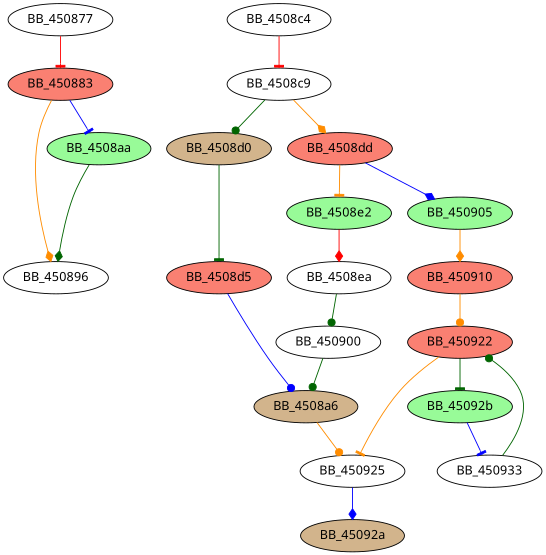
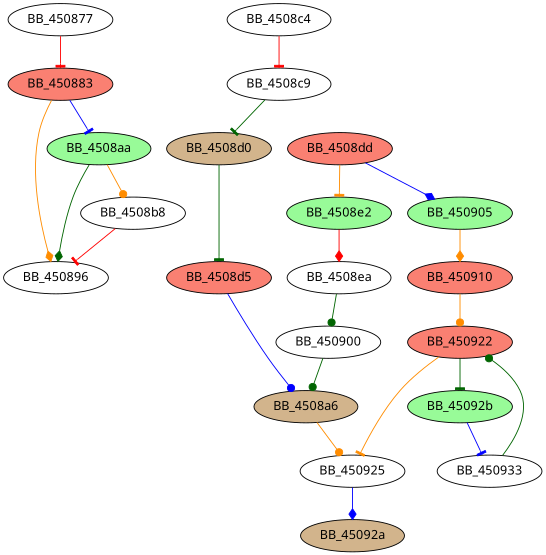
(306, 113) -> none
(251, 115) -> (251, 115)
none -> (133, 213)
